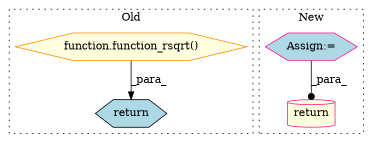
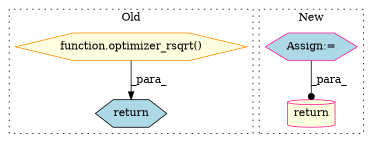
(131, 47) -> (131, 47)
